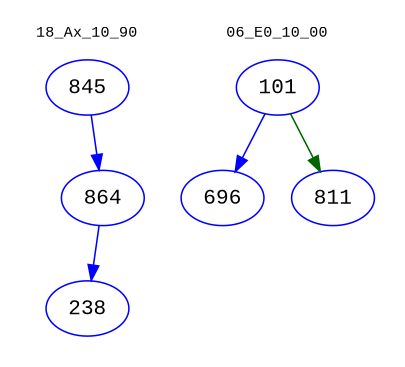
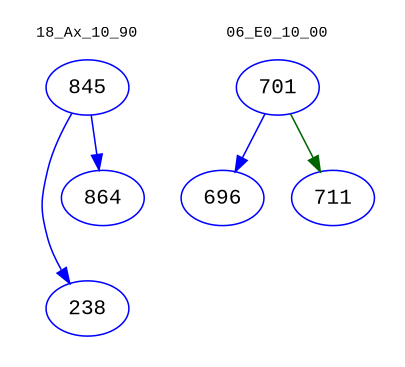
(278, 87) -> (278, 87)
(333, 198) -> (333, 198)
(96, 245) -> (43, 191)
